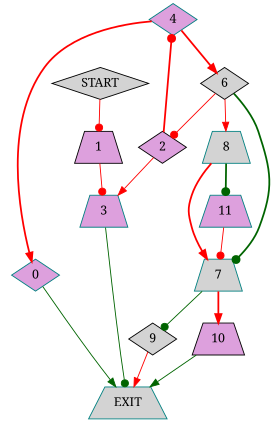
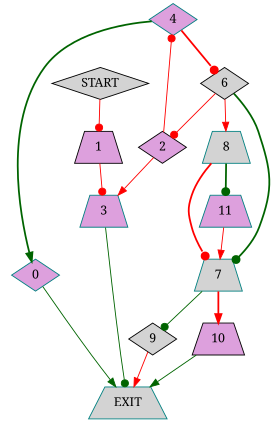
(196, 48) -> (196, 48)
(167, 87) -> (167, 87)
(28, 99) -> (28, 99)
(189, 206) -> (189, 206)
(222, 240) -> (222, 240)
